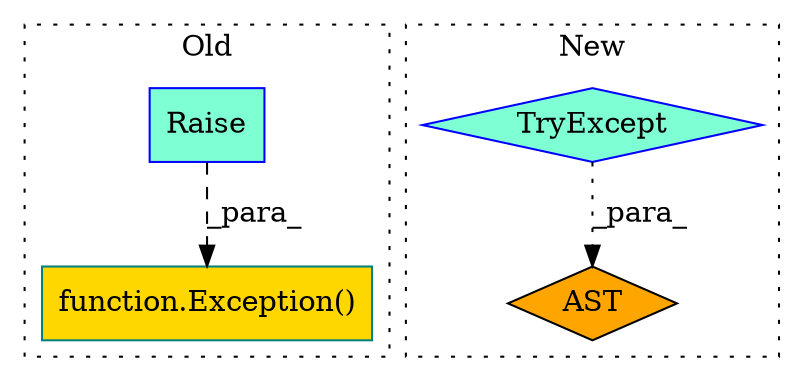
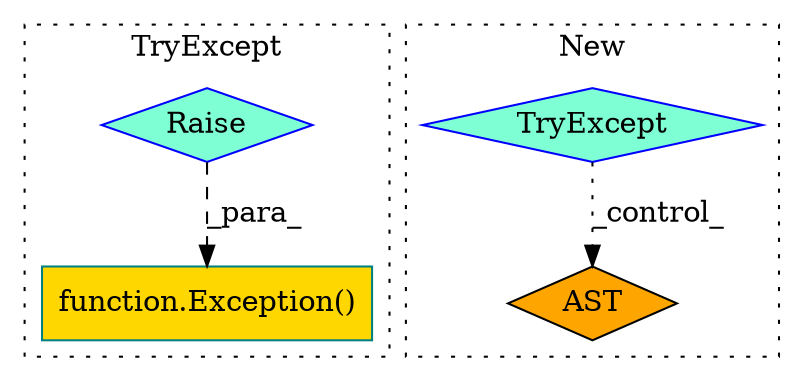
(207, 48) -> (207, 48)
(207, 125) -> (207, 125)
(640, 214) -> (658, 214)
